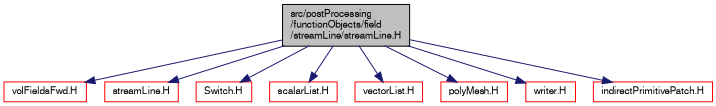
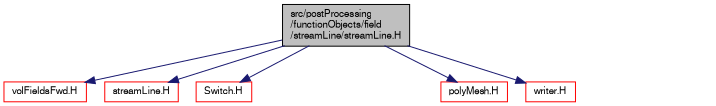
(303, 92) -> none
(389, 92) -> none
(653, 92) -> none
